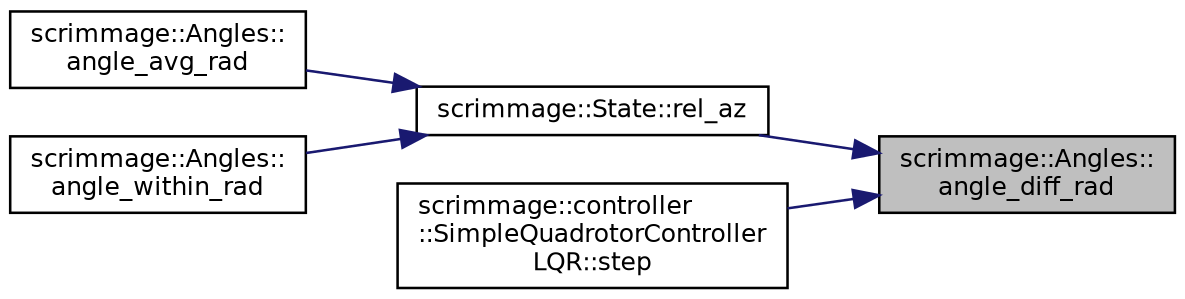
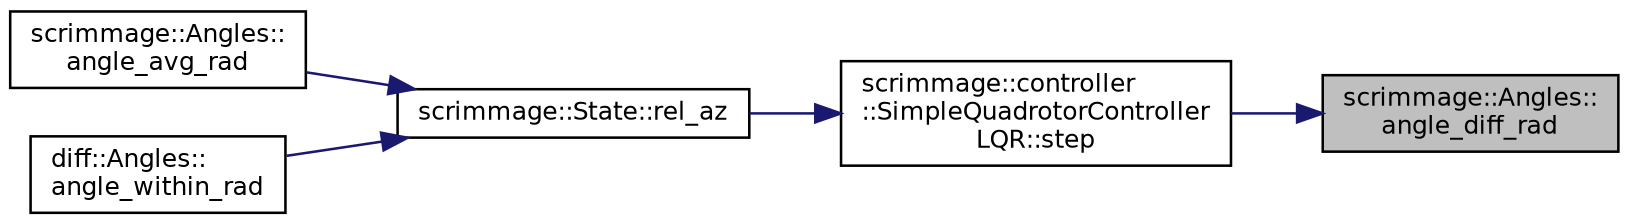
(806, 142) -> (782, 113)
(158, 175) -> (158, 175)
